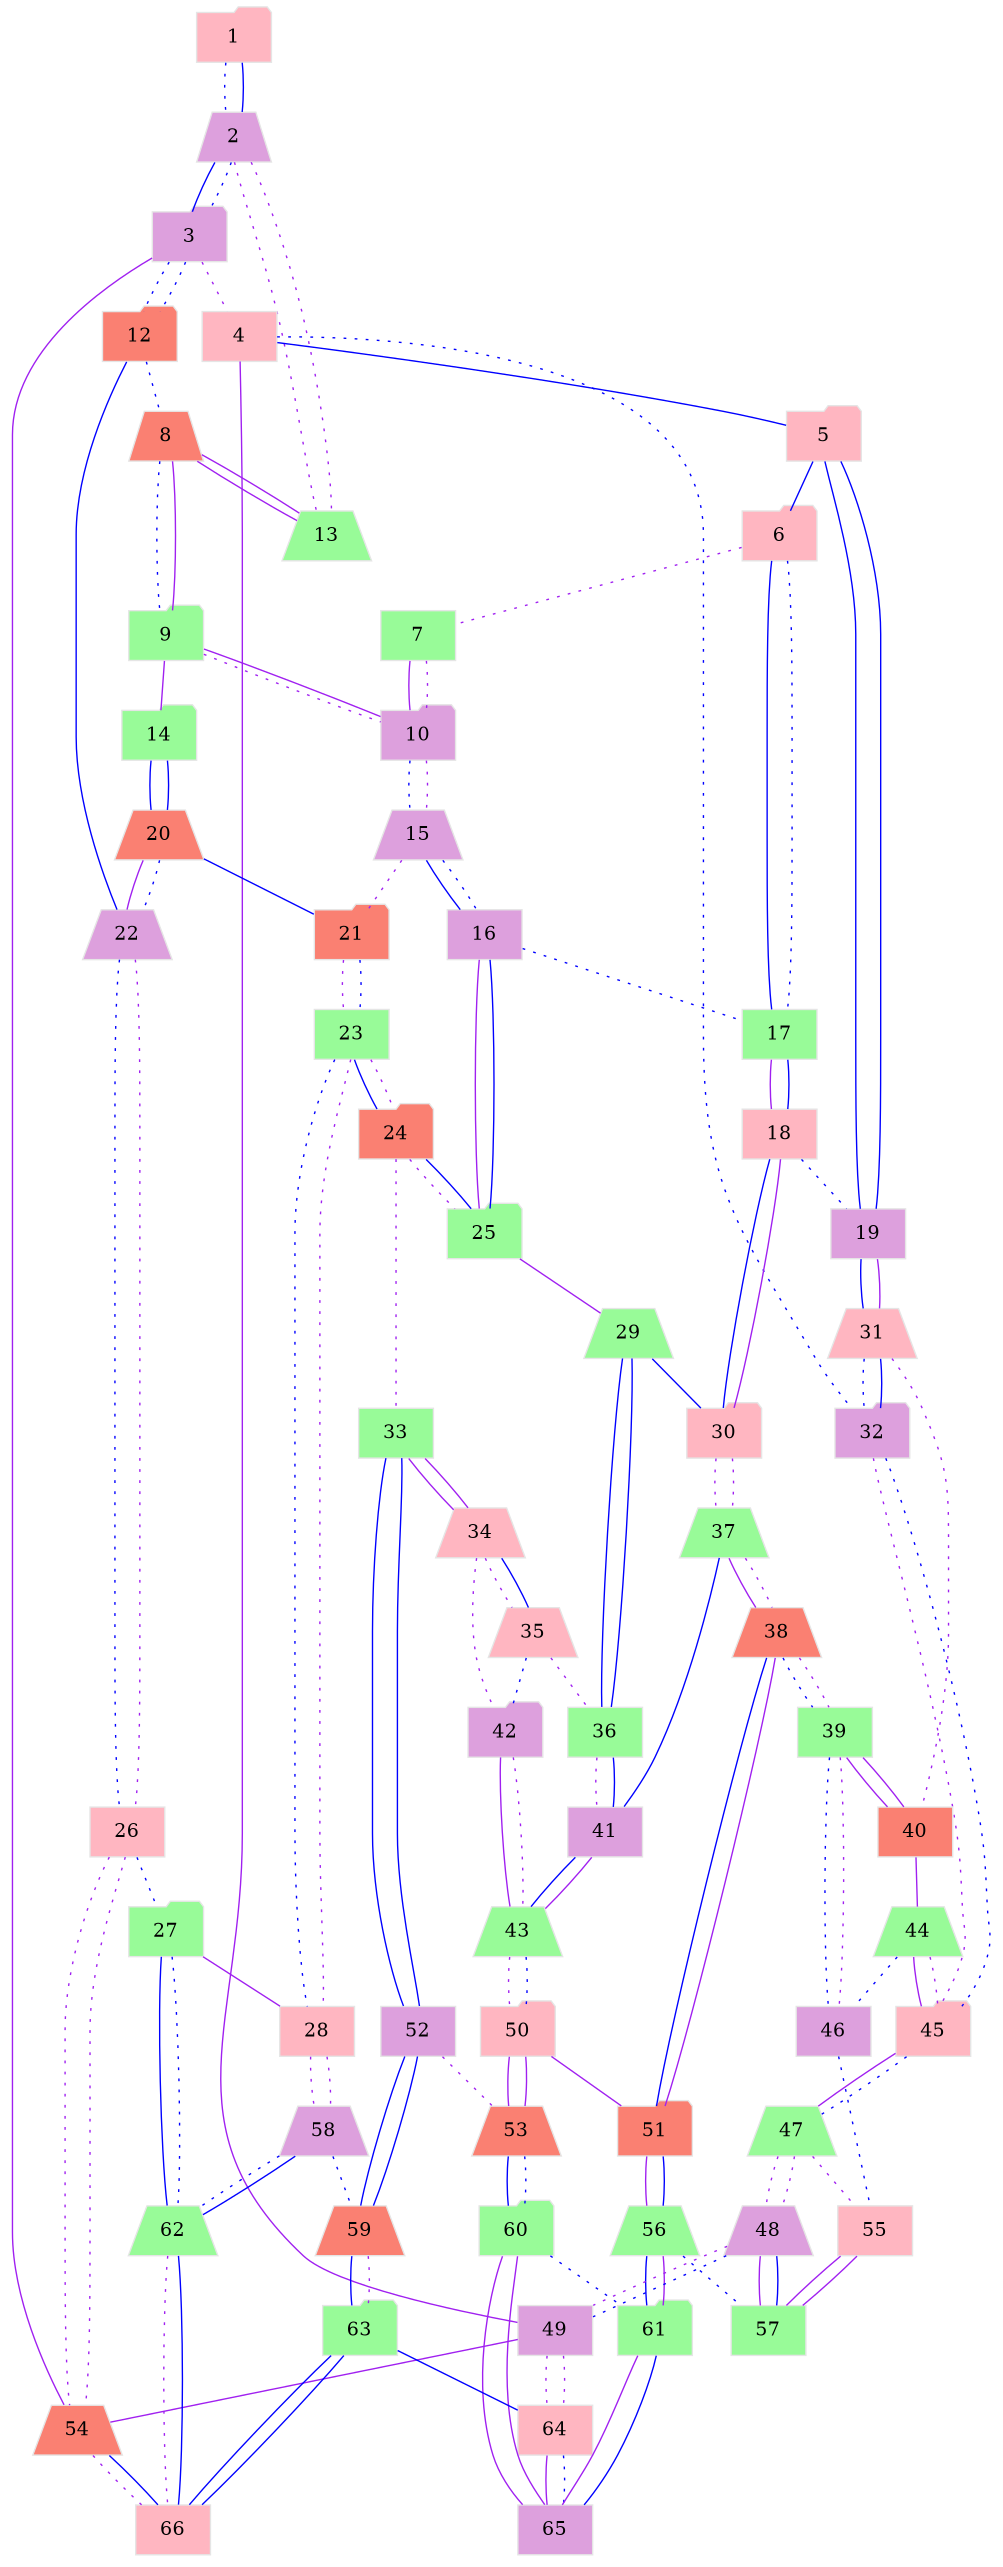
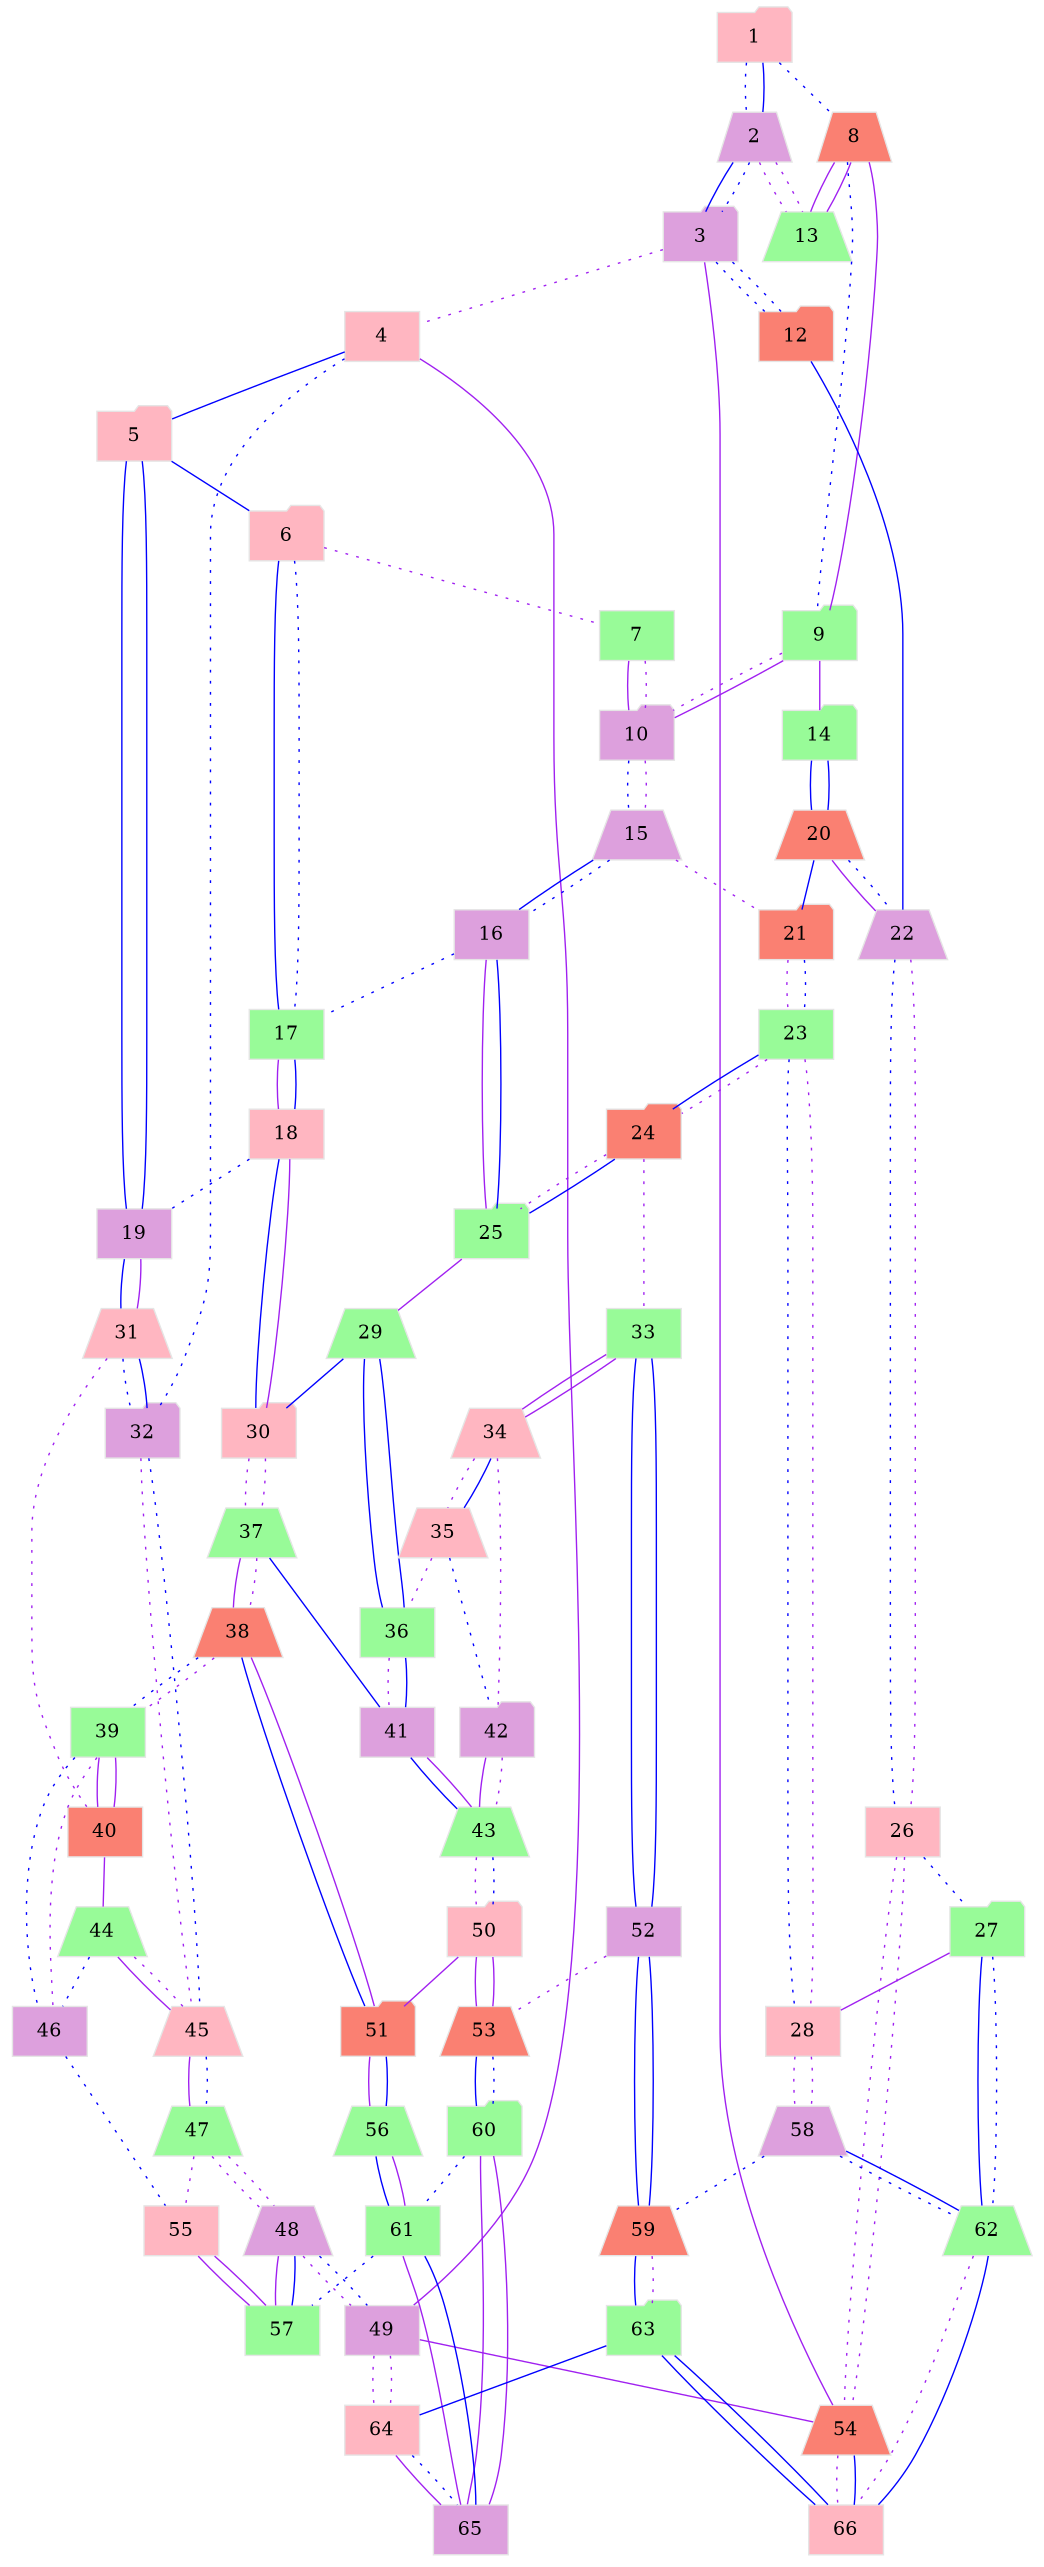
(153, 386) -> (805, 88)
(933, 2031) -> (198, 2031)
(712, 2281) -> (350, 2275)
(655, 2330) -> (403, 2231)
